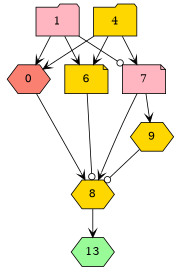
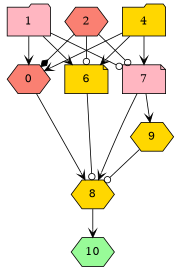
none -> (86, 22)
(93, 252) -> (93, 252)
